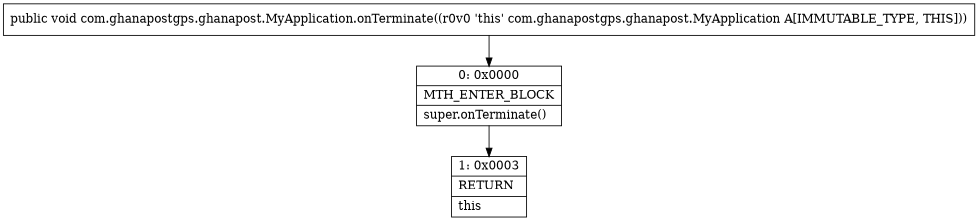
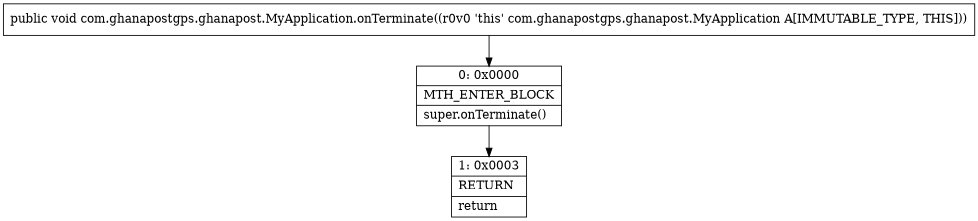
(470, 206) -> (478, 206)
